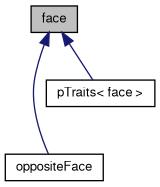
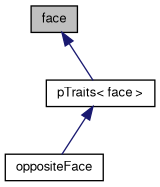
(34, 100) -> (74, 136)
